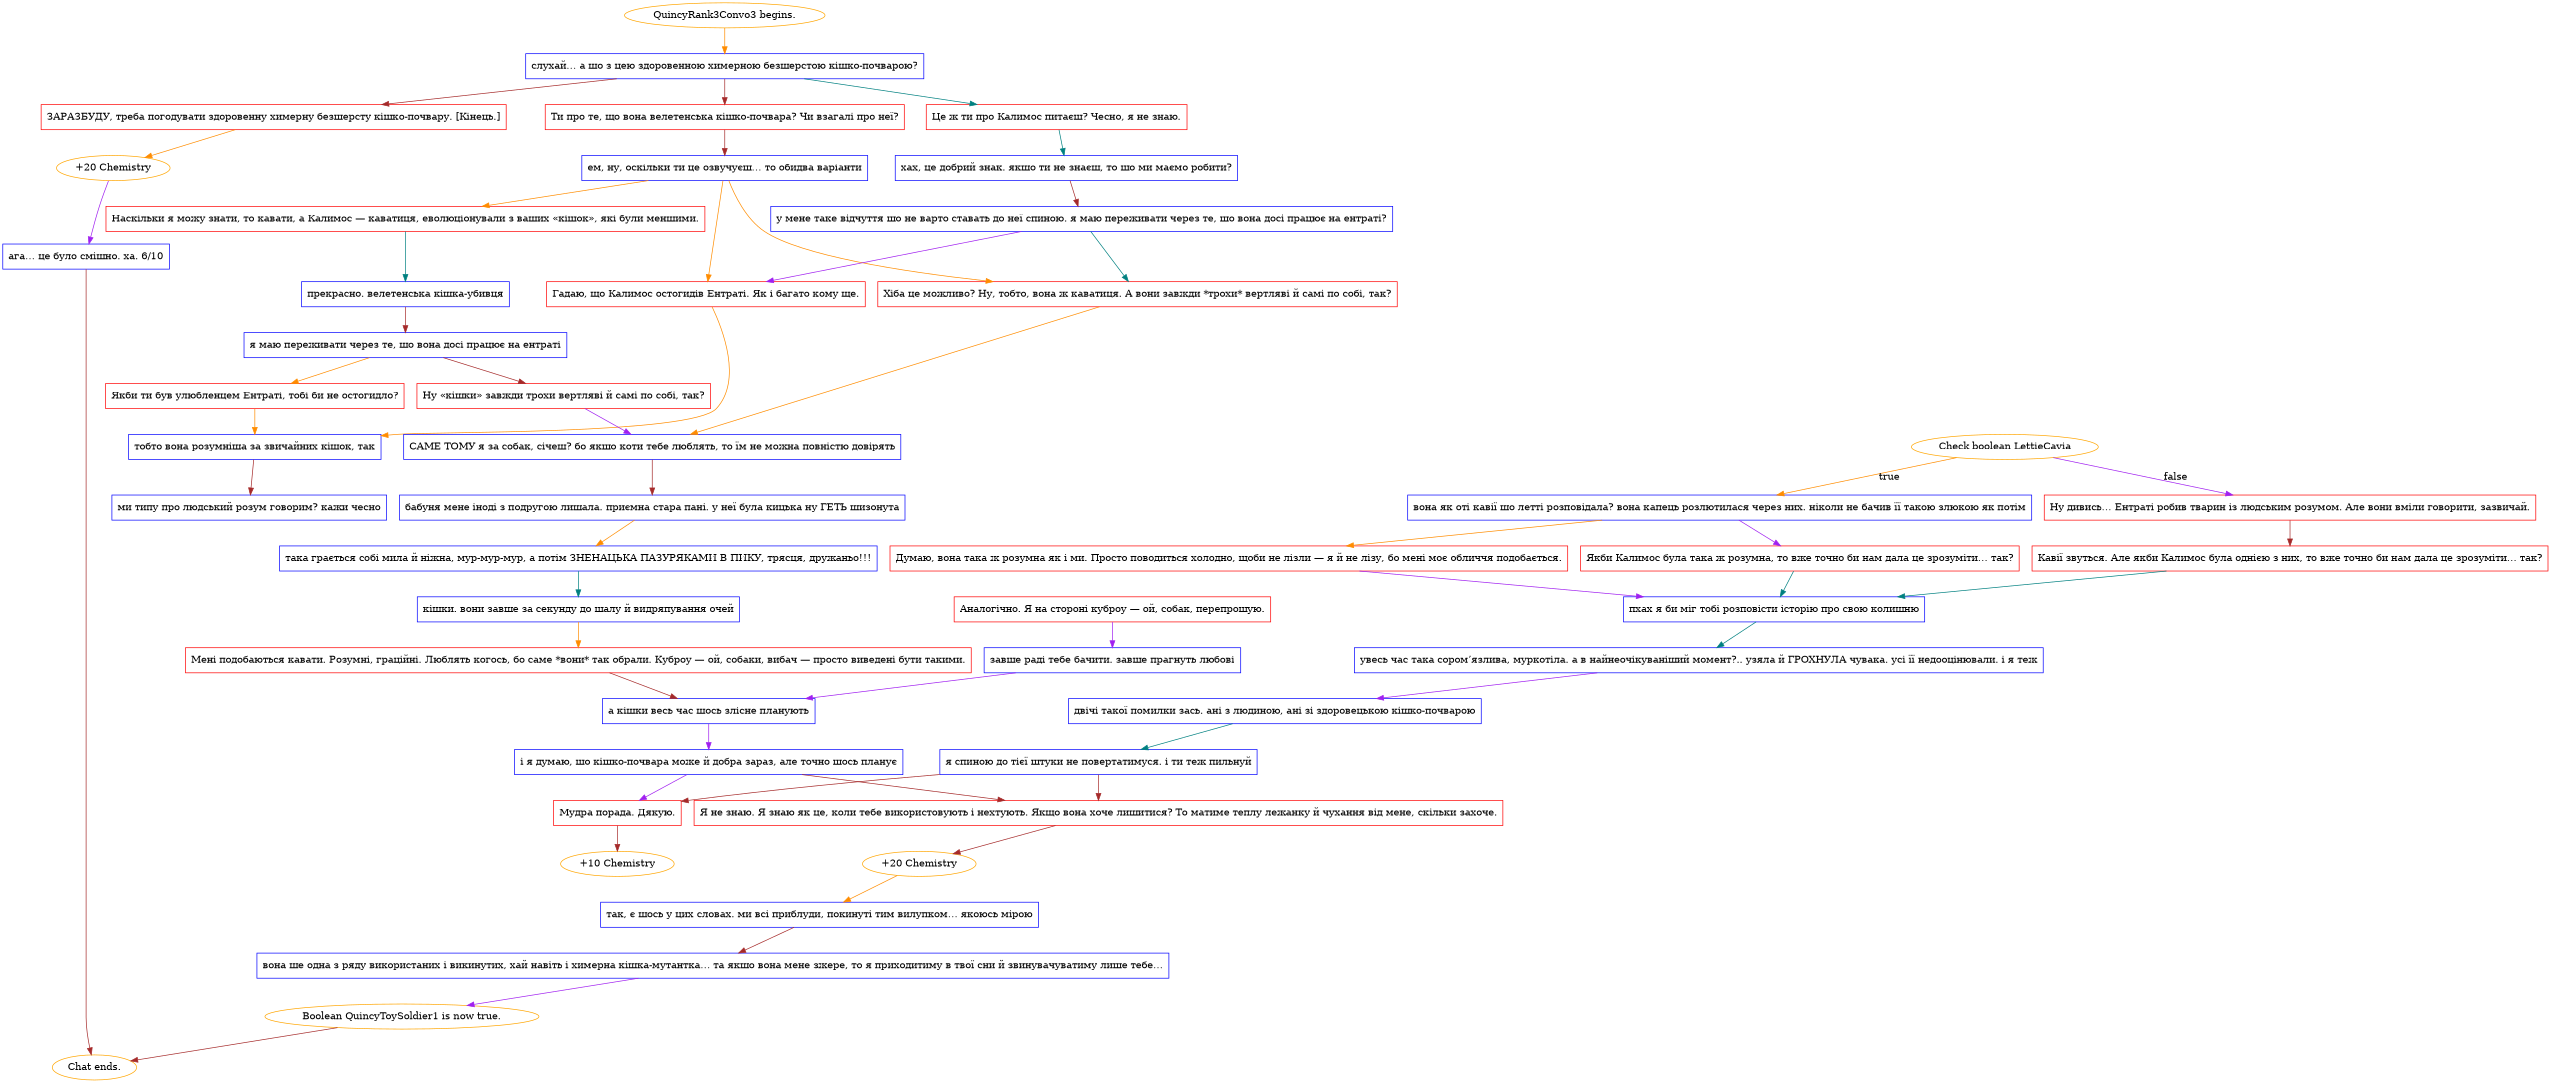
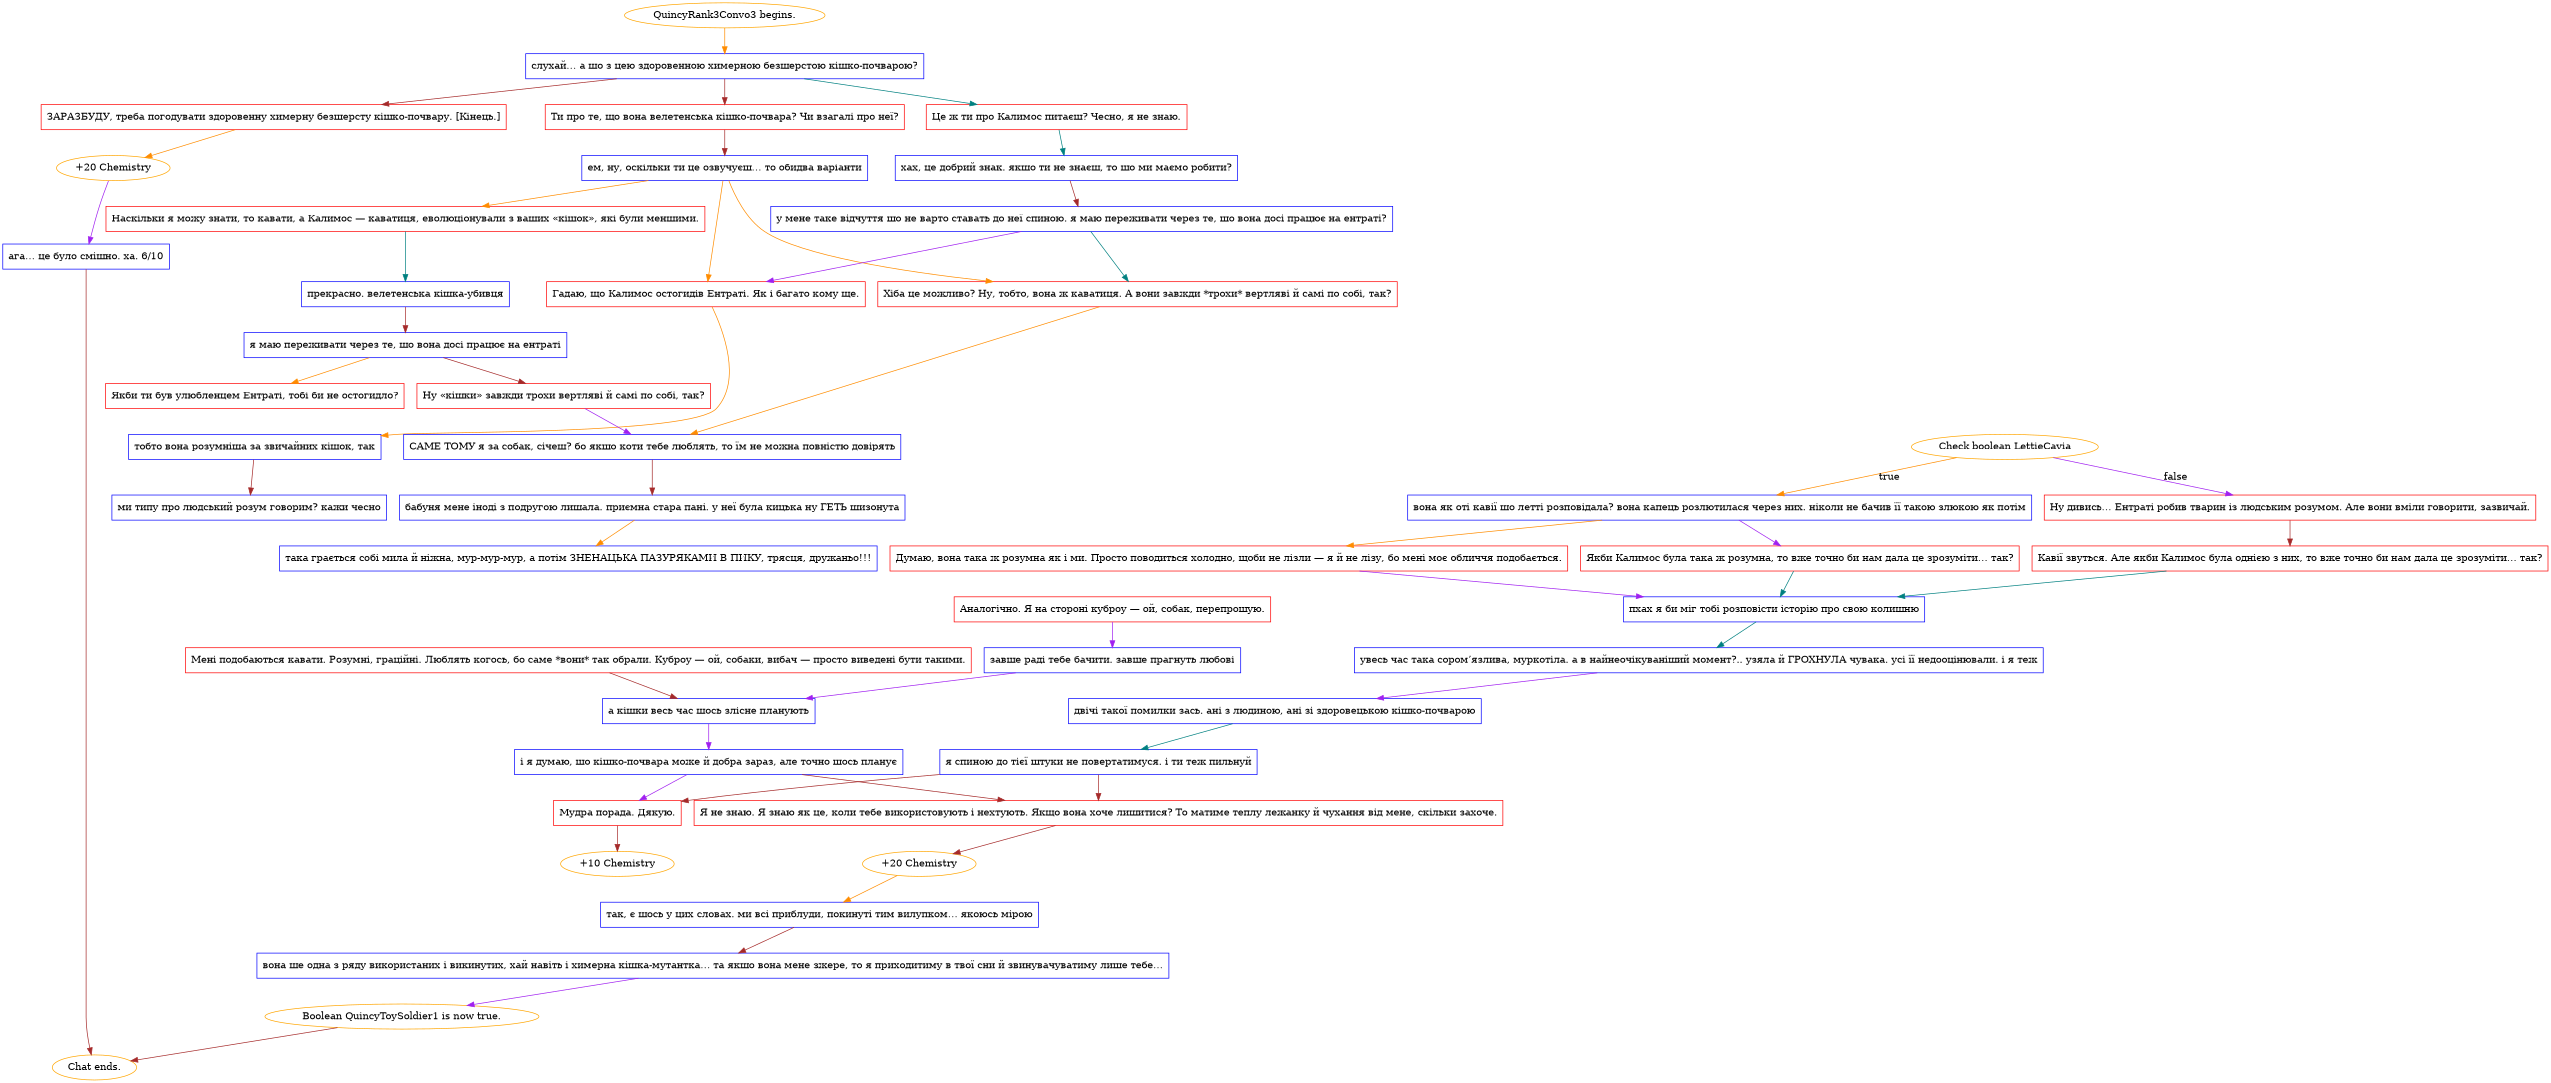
(255, 418) -> none
(578, 609) -> none
